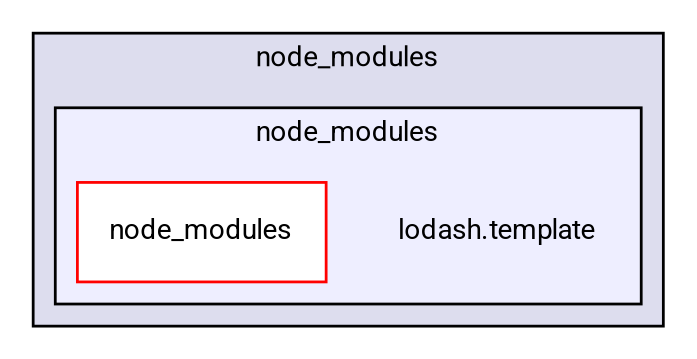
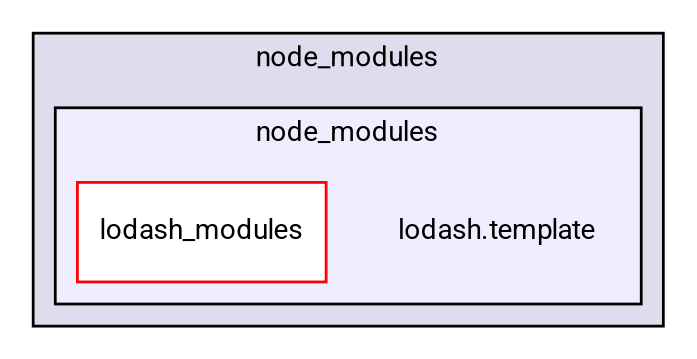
(202, 232) -> (202, 232)
